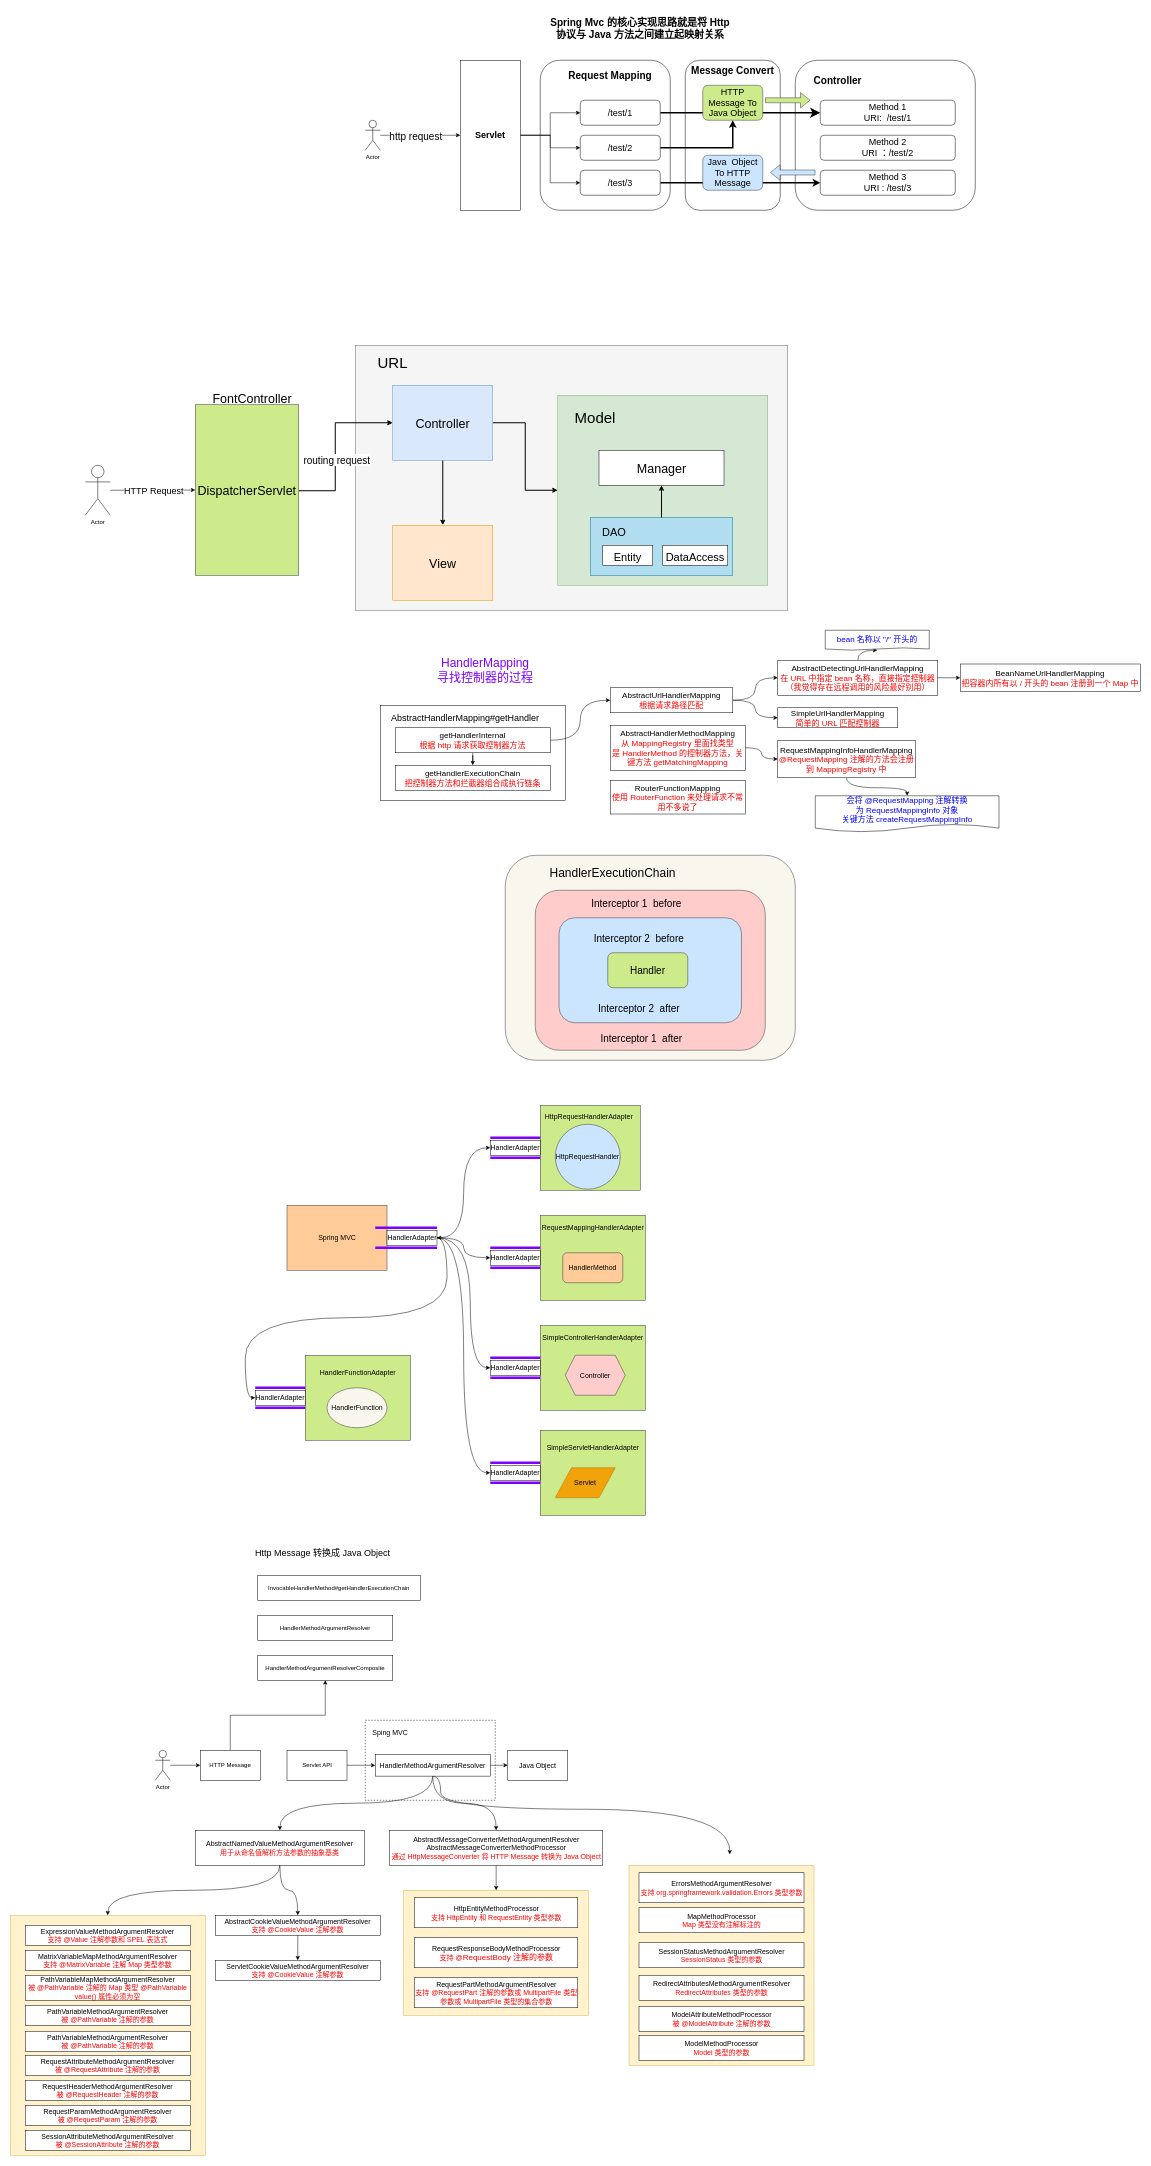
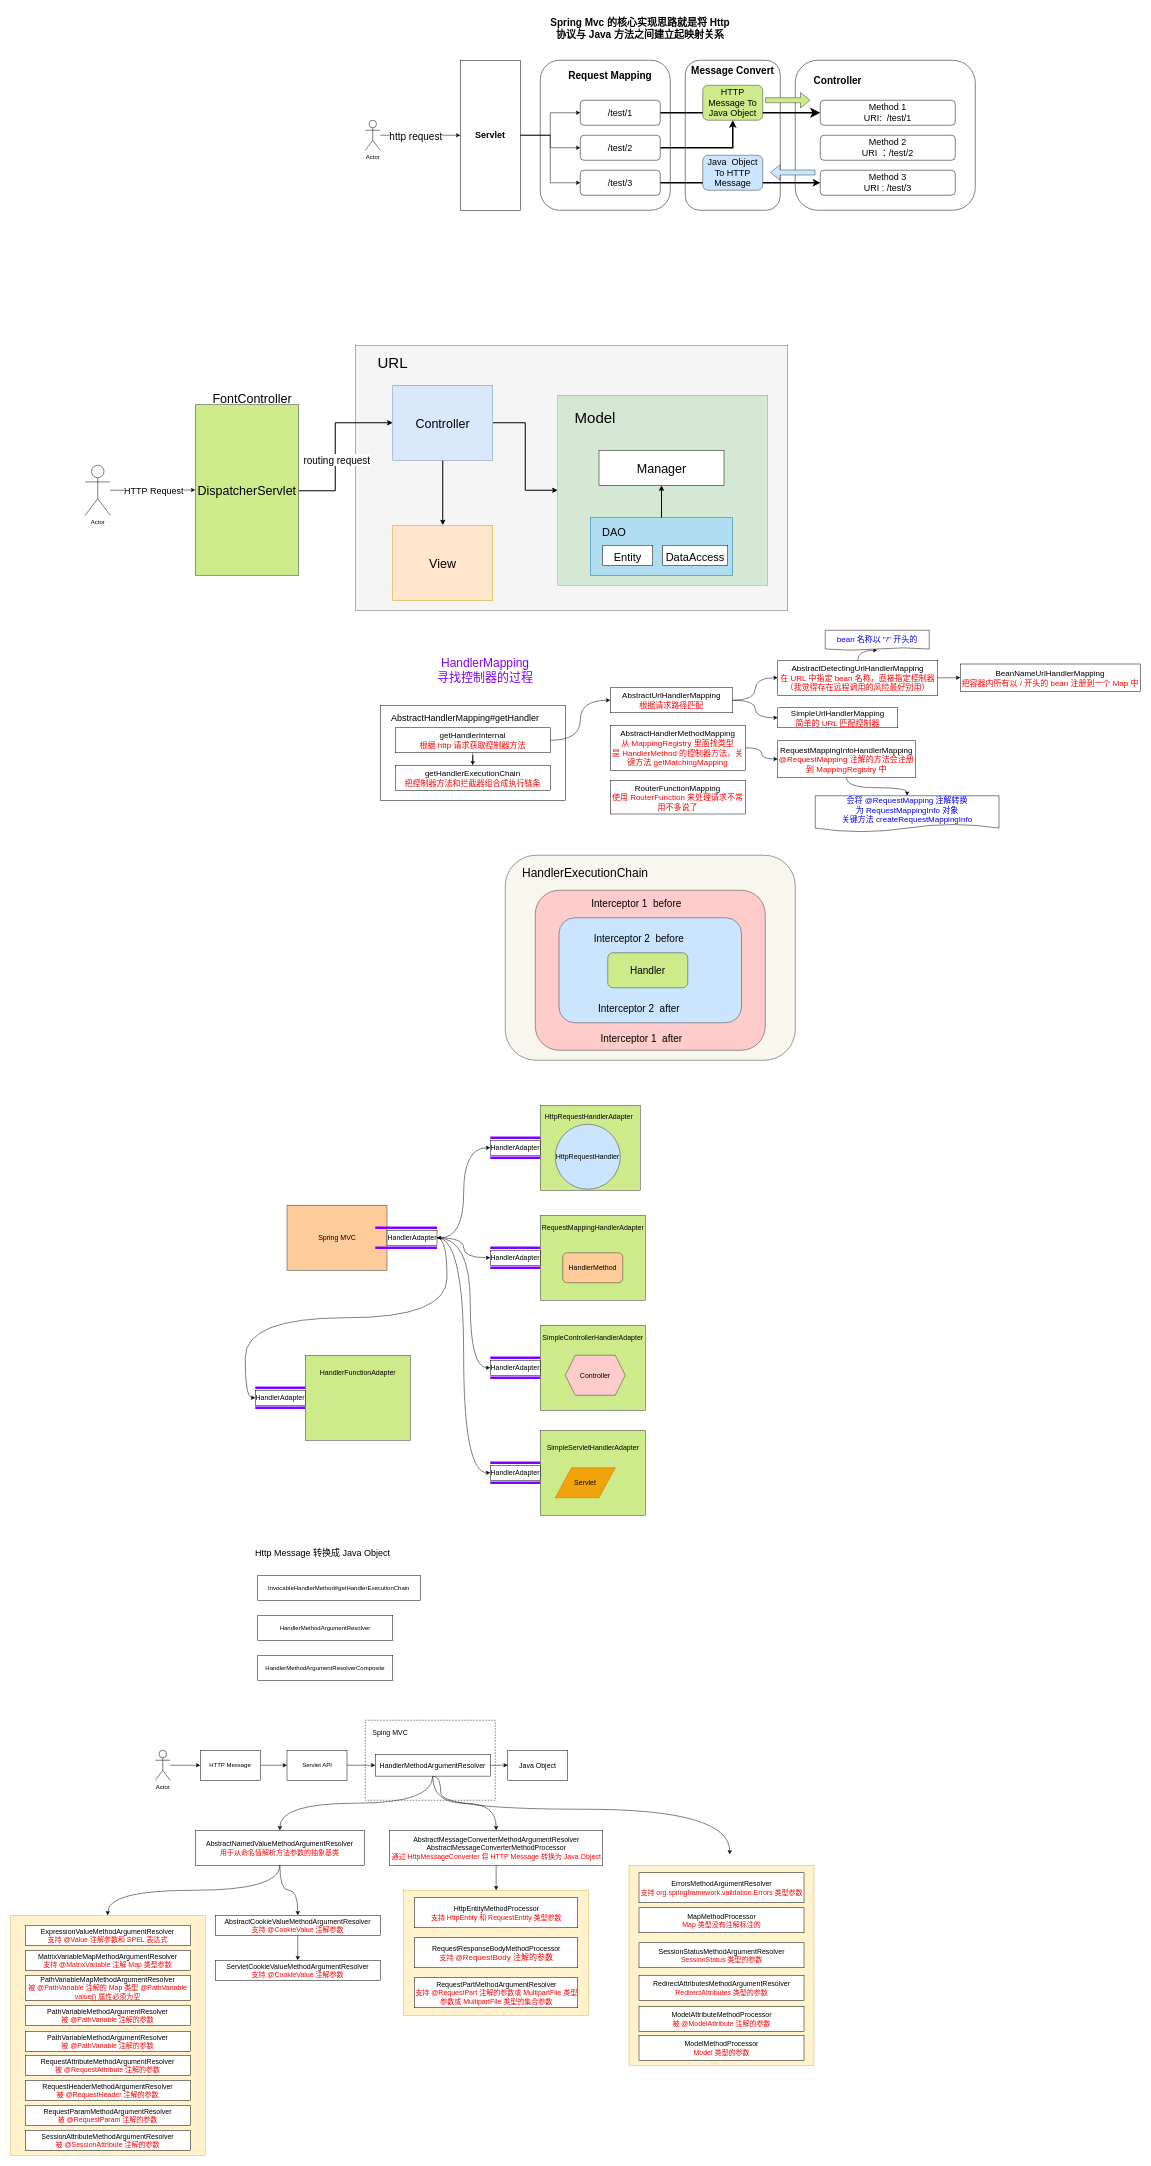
(613, 873) -> (585, 873)
(357, 1408) -> none
(325, 1684) -> (282, 1765)
